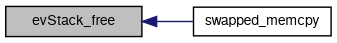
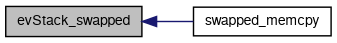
(74, 22) -> (74, 22)
